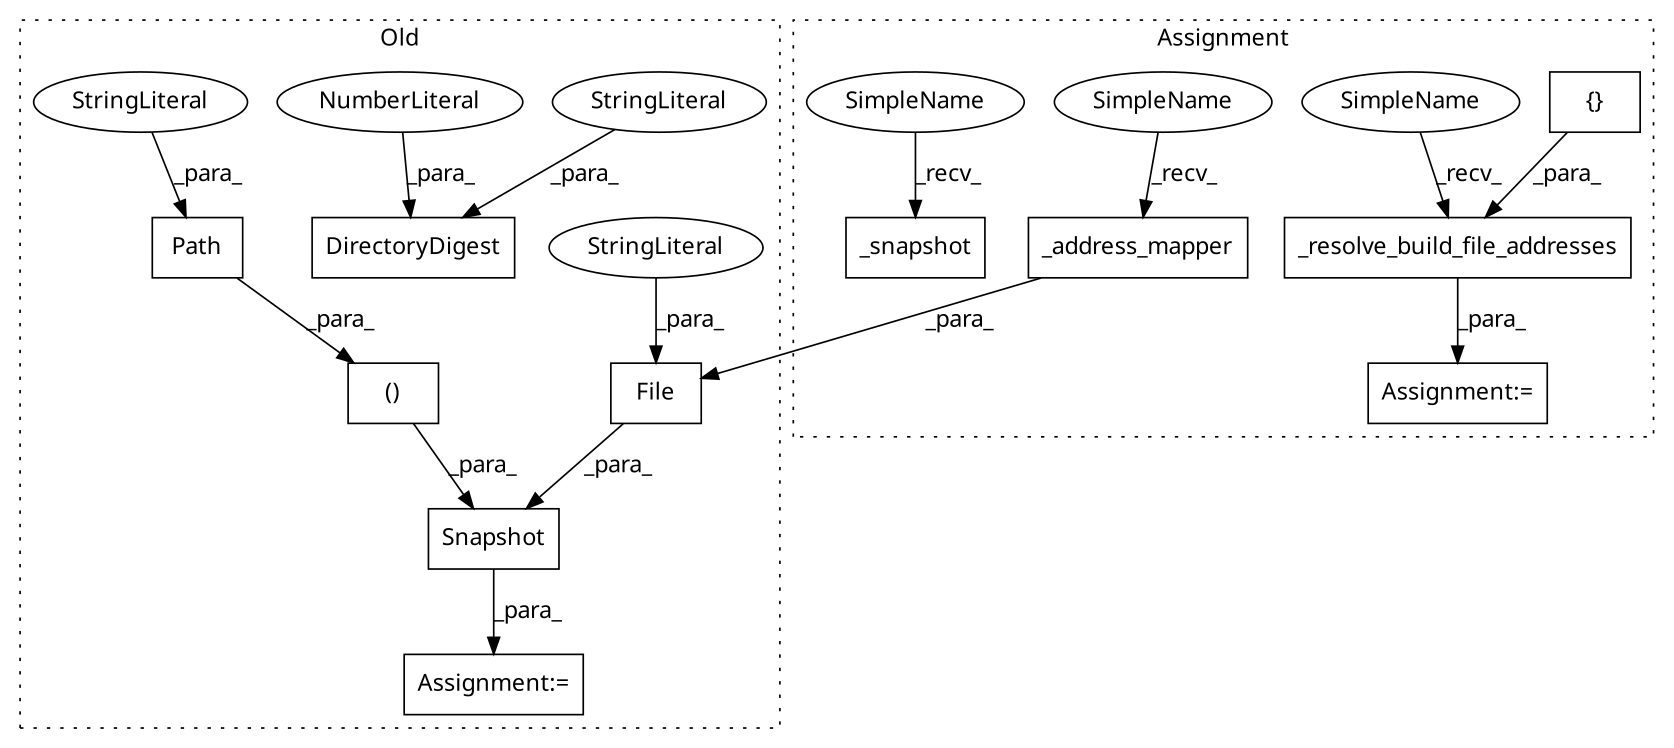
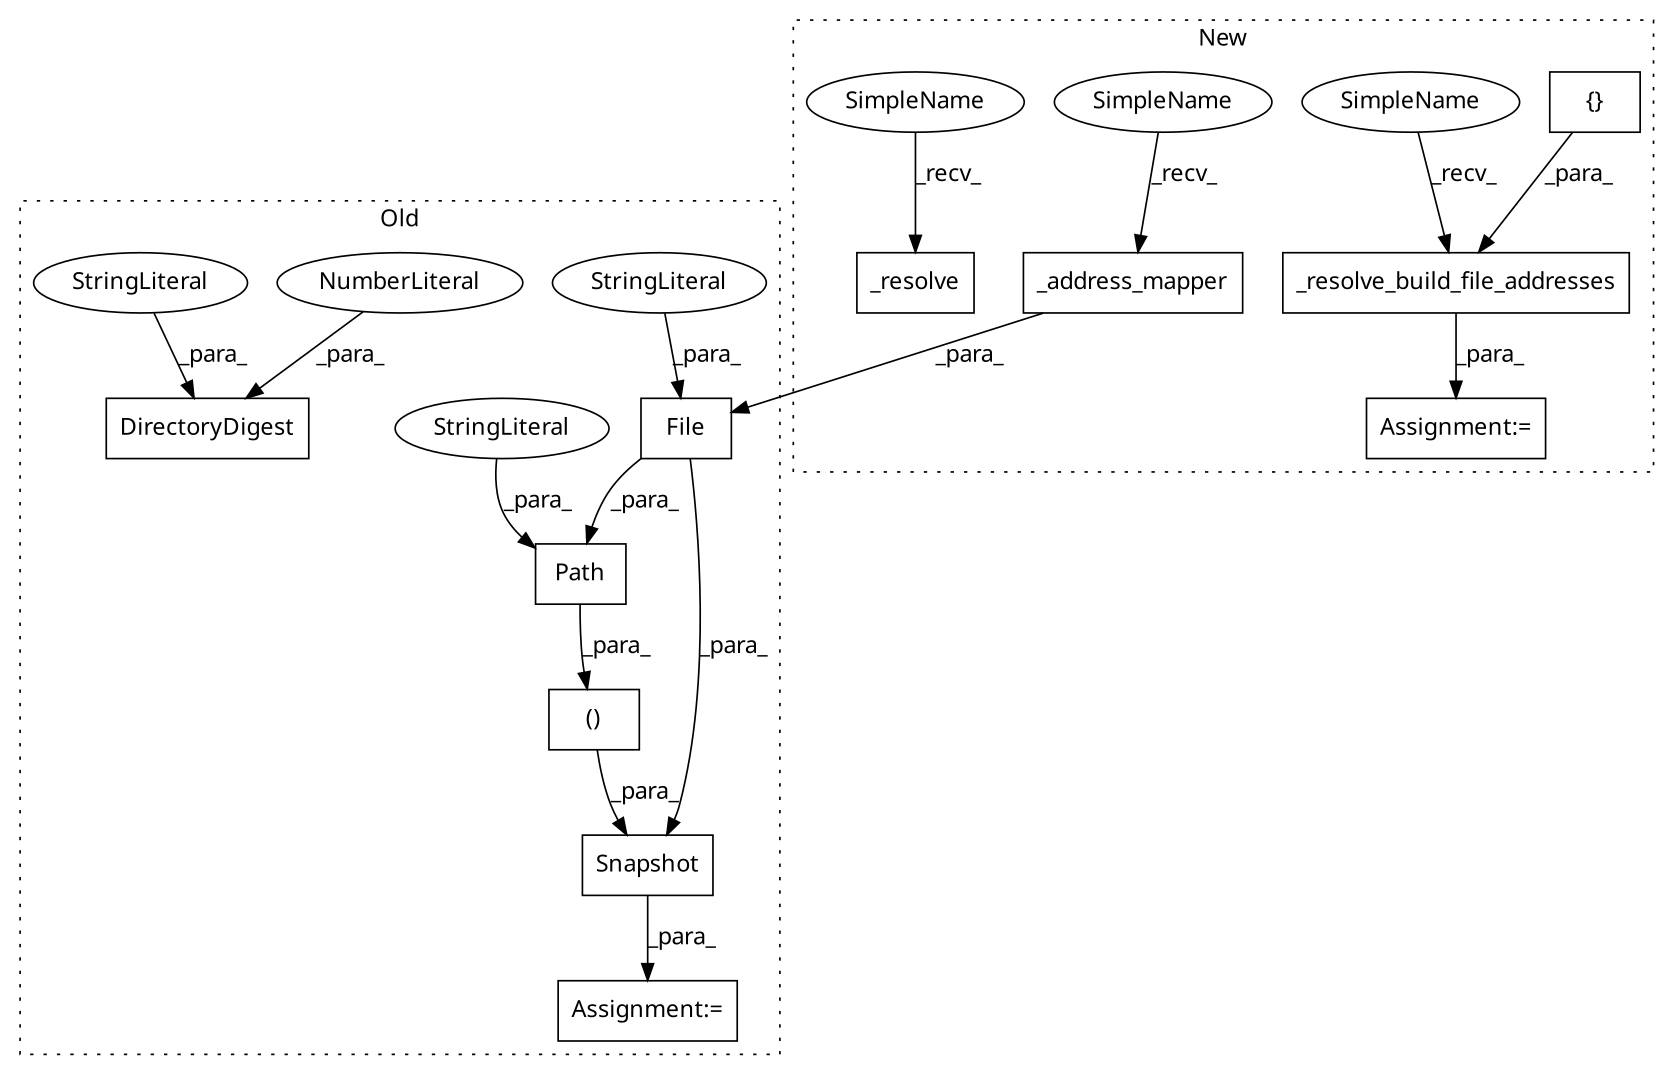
(1223, 39) -> (1223, 39)
(915, 248) -> (915, 283)
none -> (611, 489)
